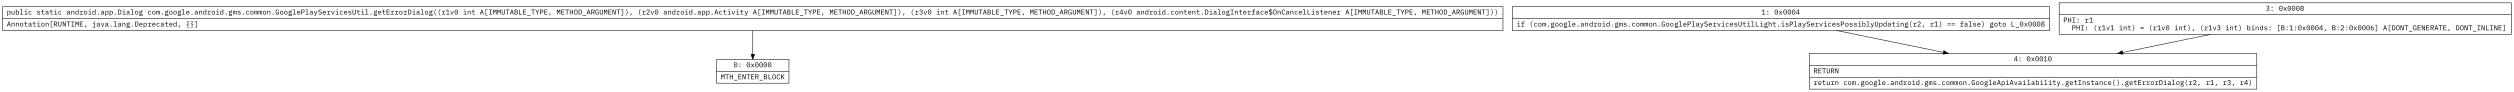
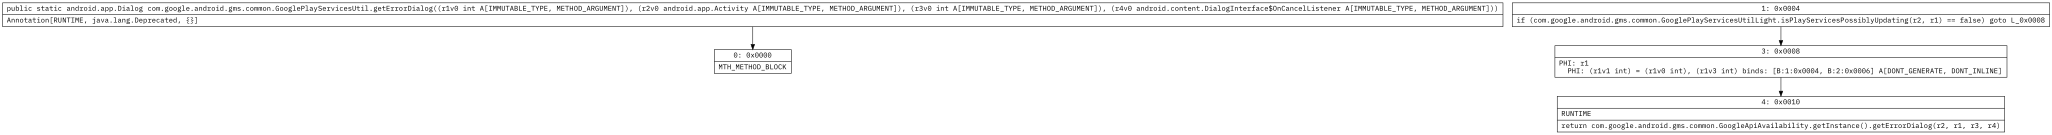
(1890, 41) -> (1781, 34)
(1826, 71) -> (1576, 114)
(753, 77) -> (753, 67)
